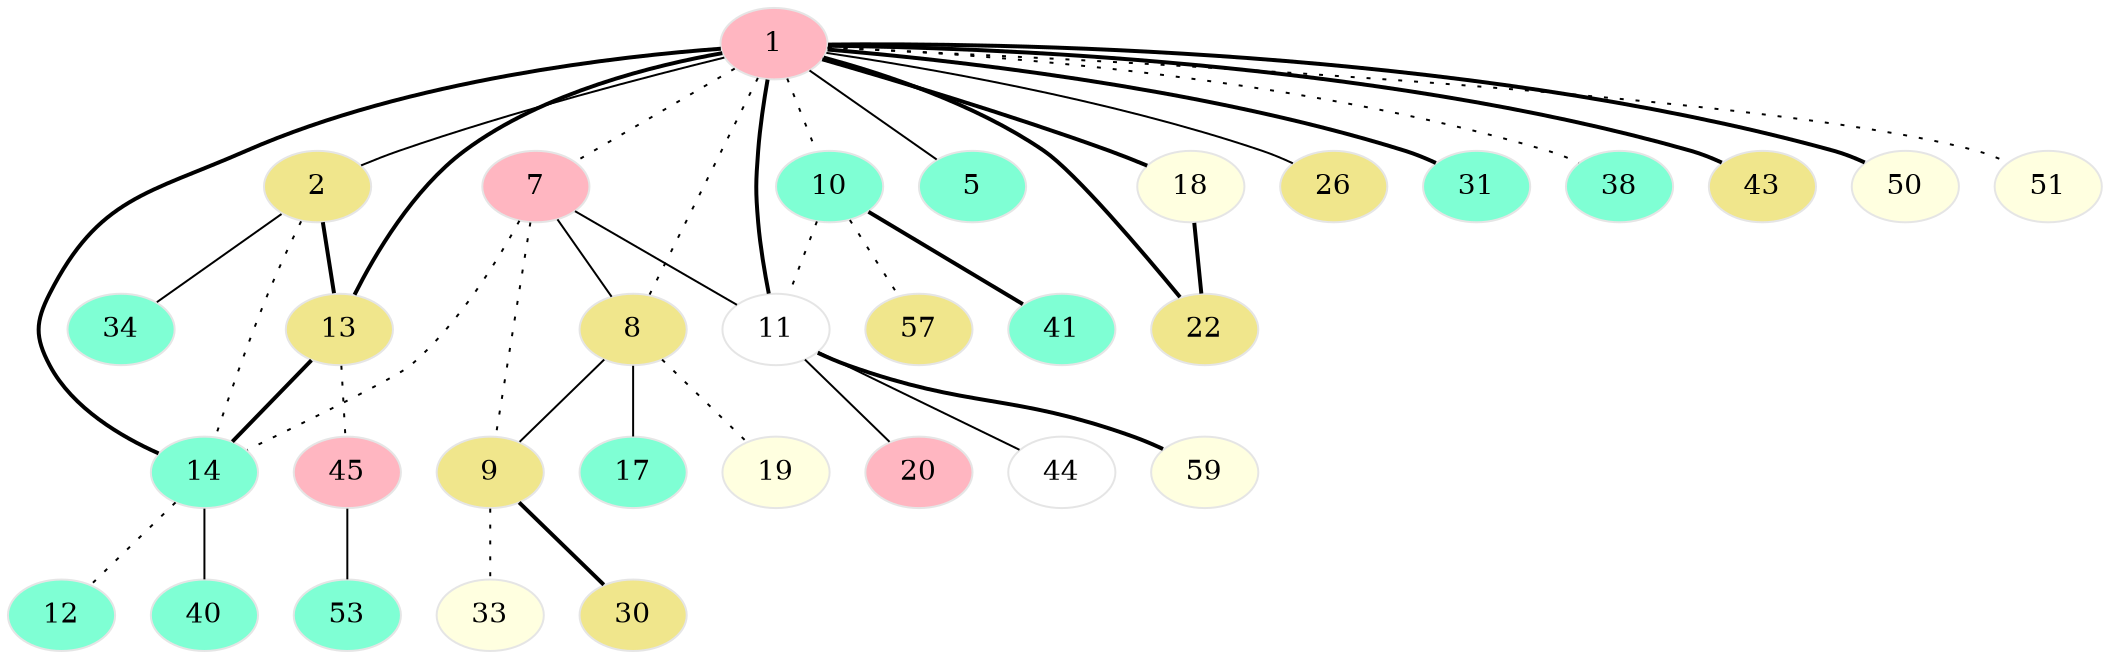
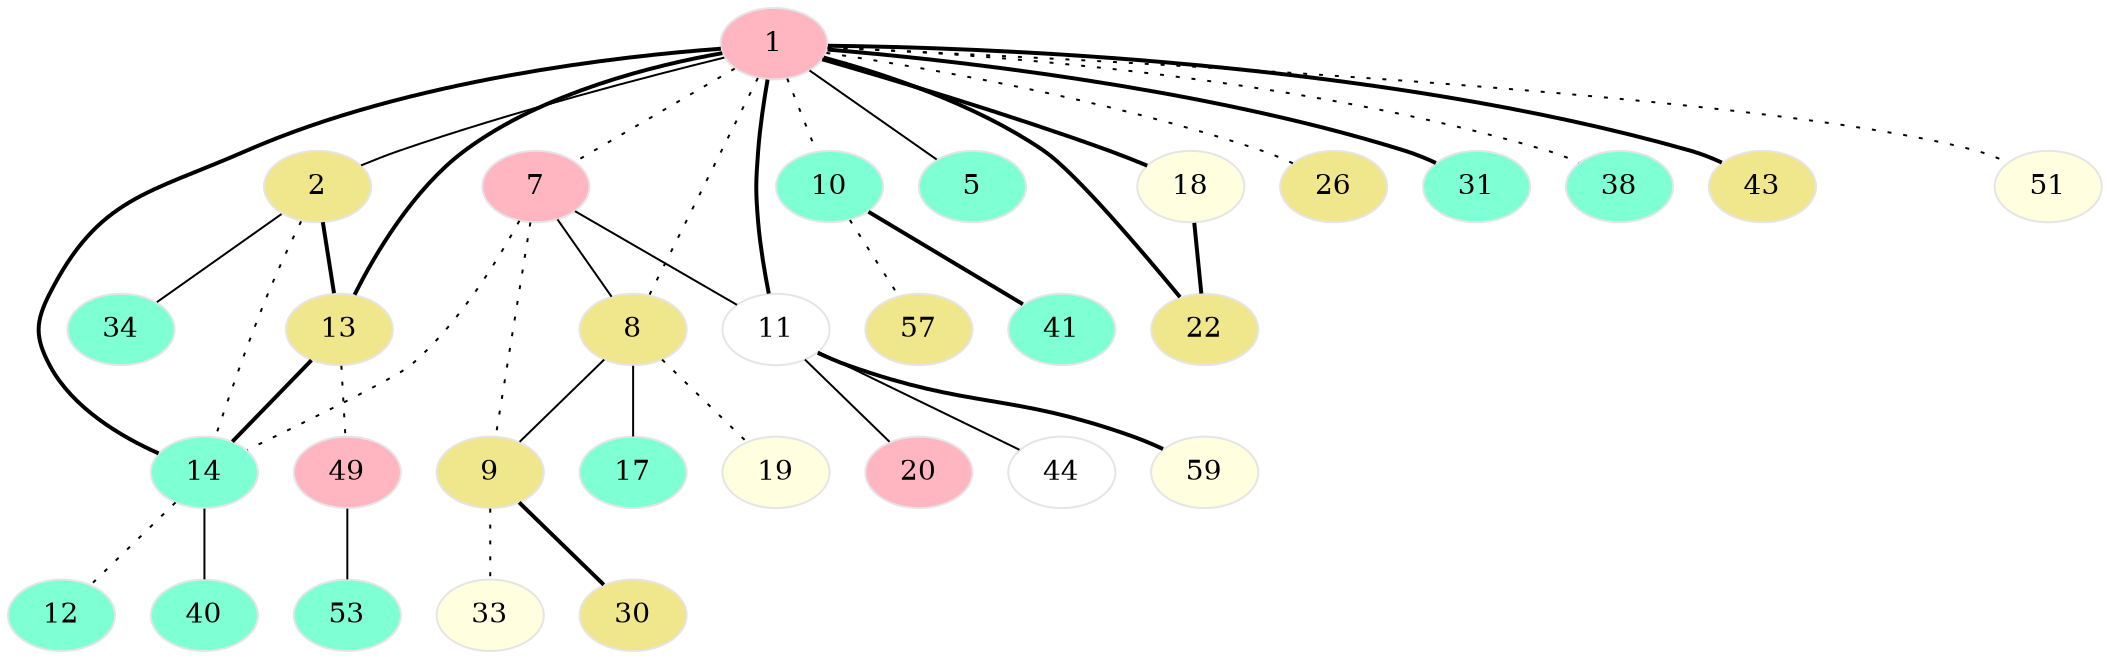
(1063, 96) -> (1063, 96)
(1905, 187) -> none
(803, 258) -> none
(347, 472) -> (347, 472)
